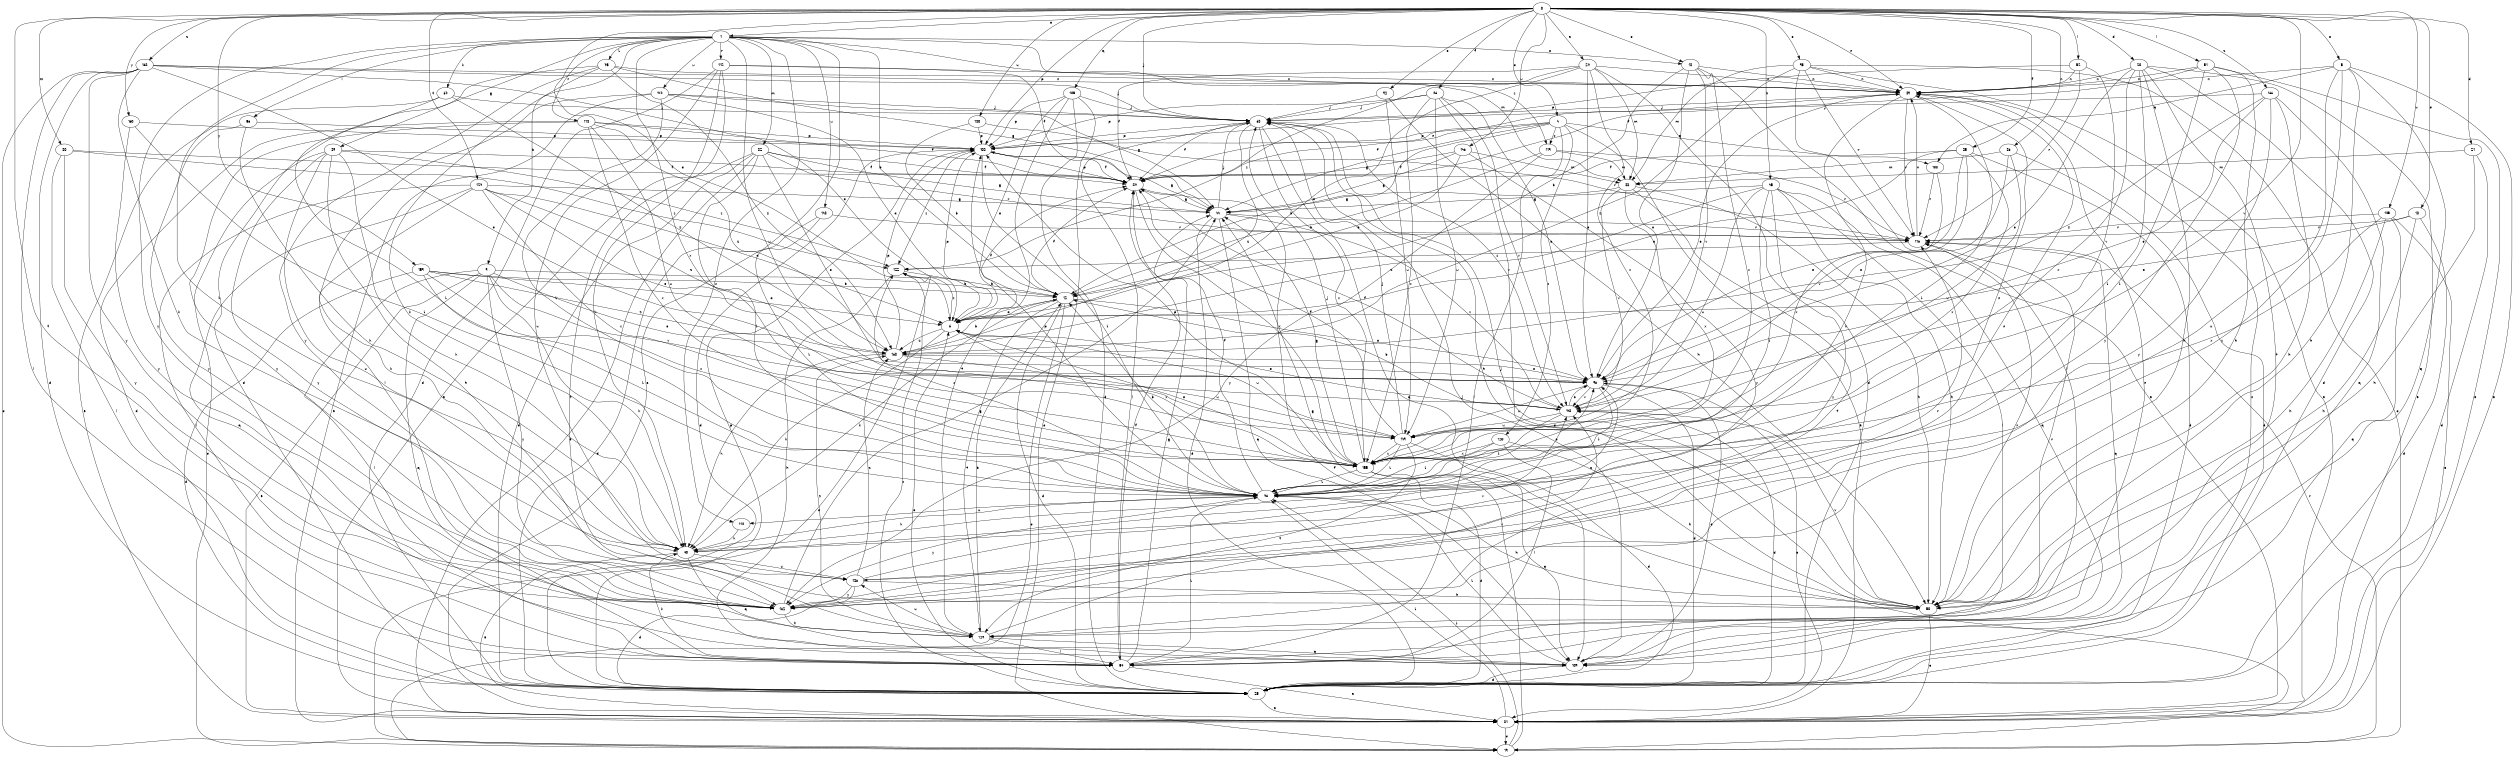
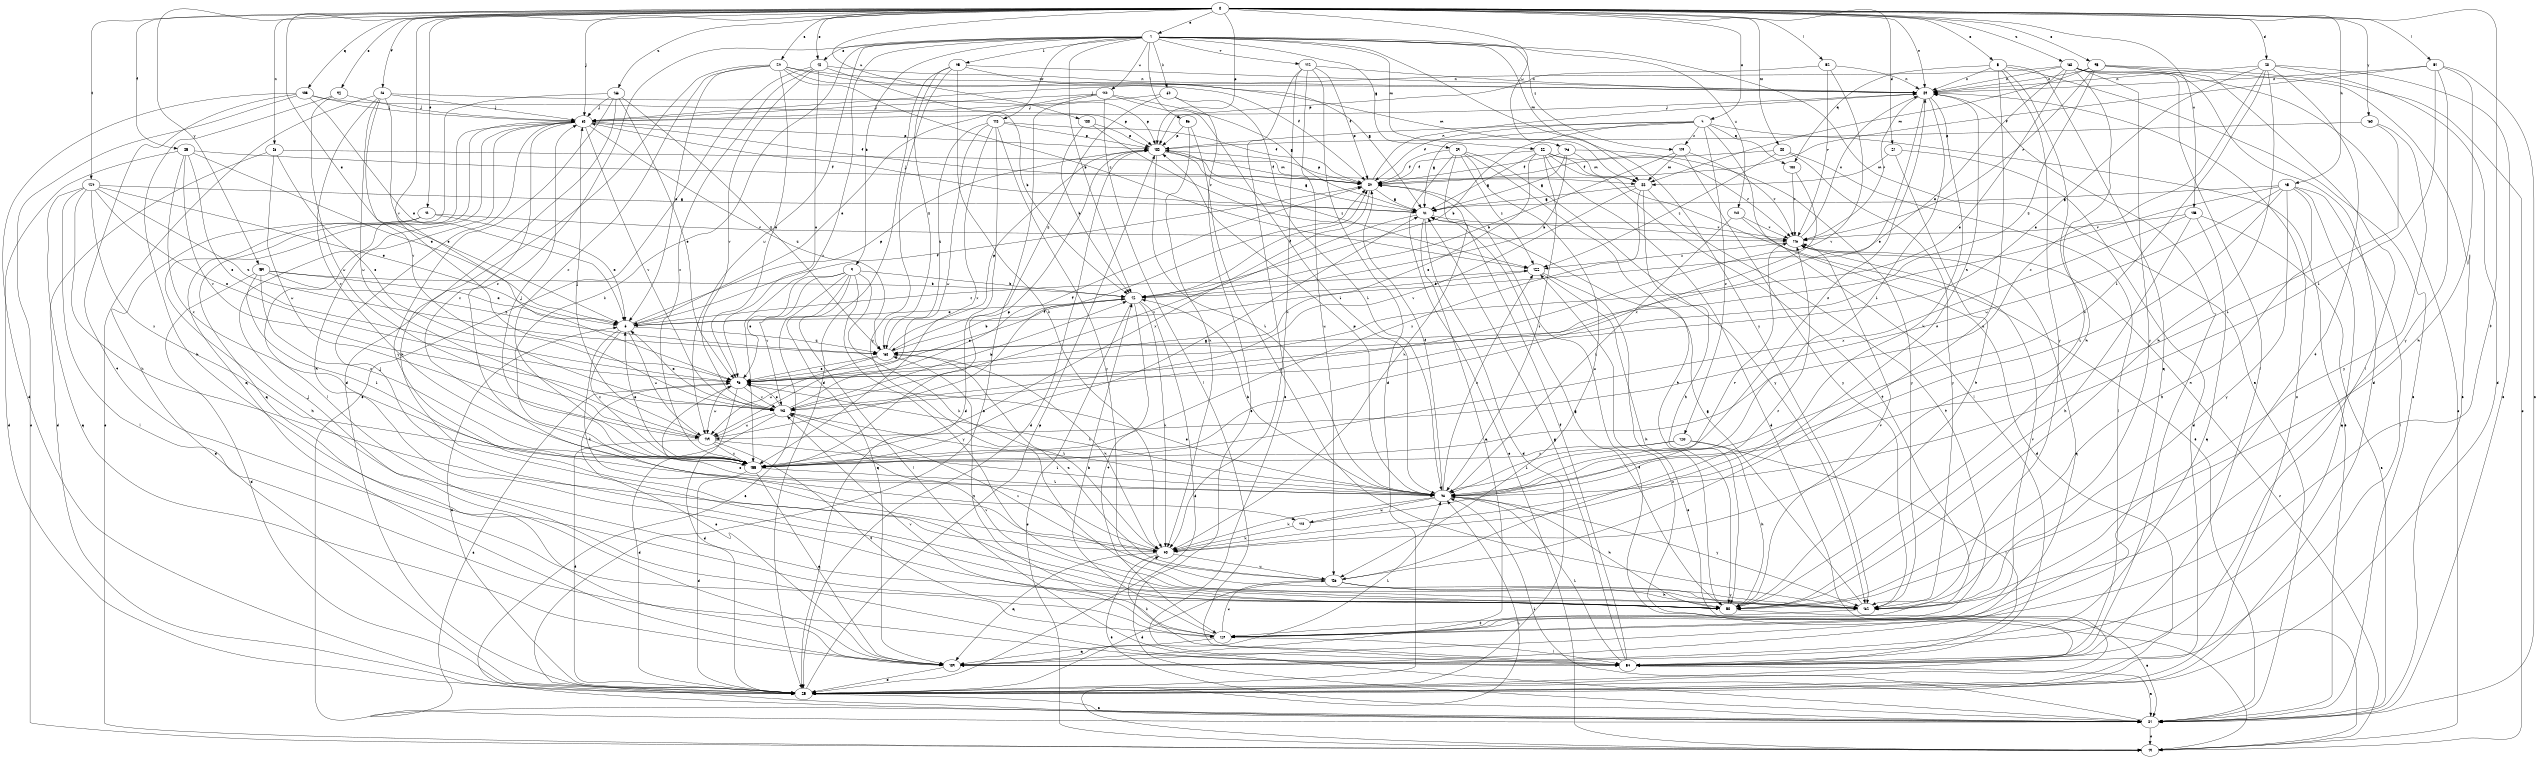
none -> (1703, 433)
(726, 586) -> (1643, 439)
